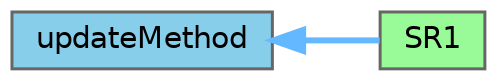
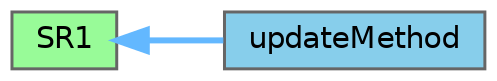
(341, 40) -> (185, 40)
